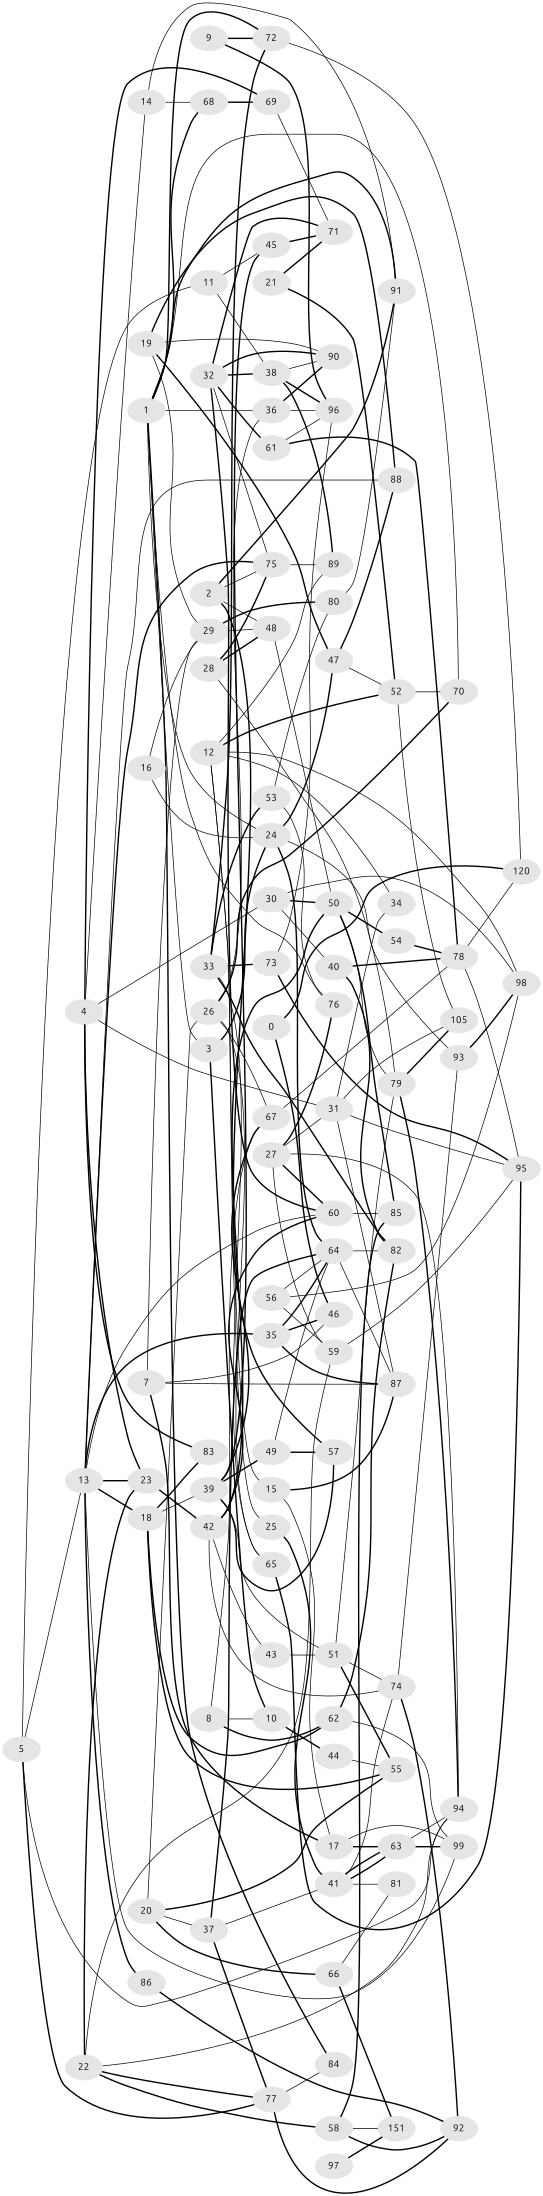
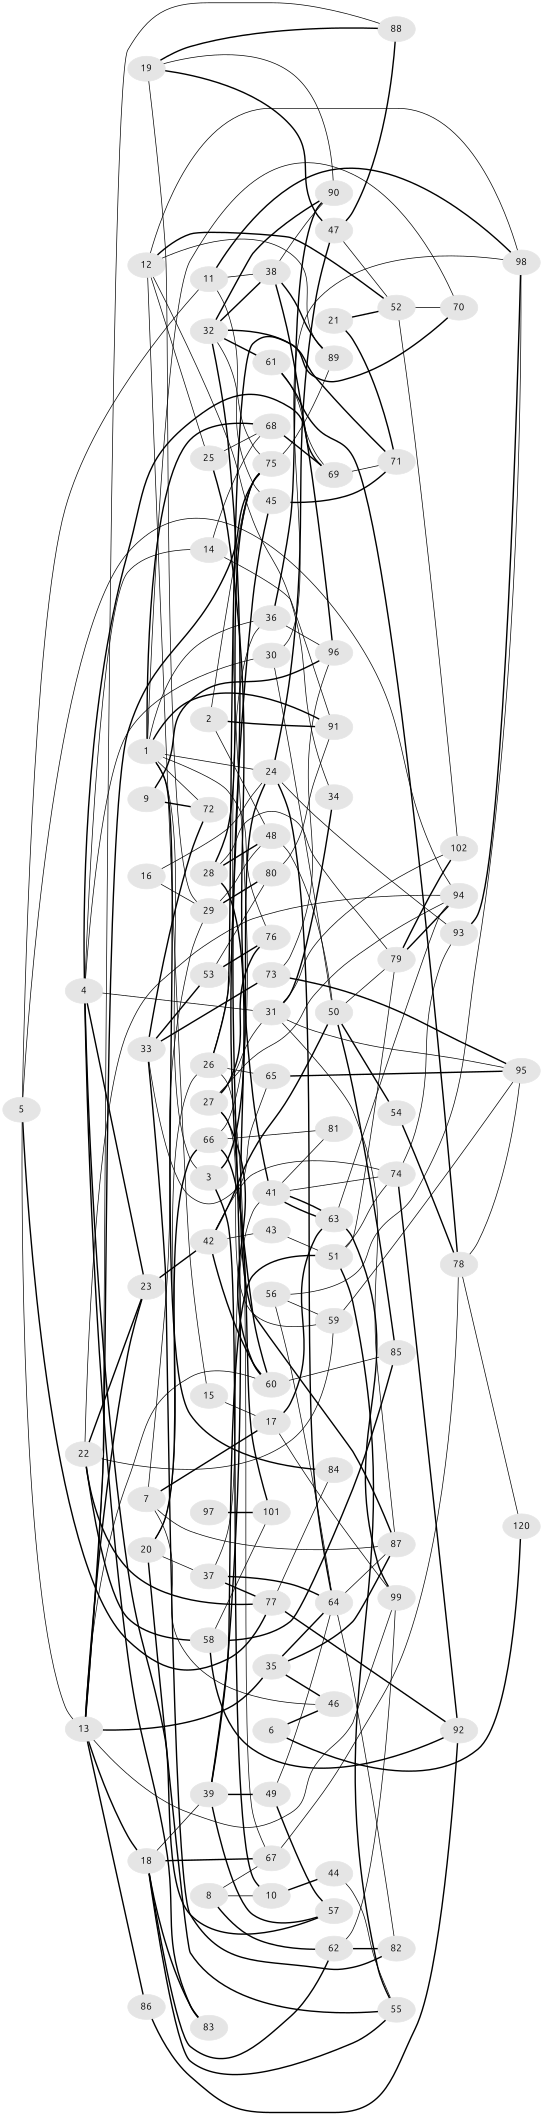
none -> (356, 169)
(171, 172) -> (181, 783)
(488, 411) -> none
(302, 430) -> (303, 419)
none -> (244, 440)
none -> (240, 802)
(249, 860) -> (123, 1530)
(303, 897) -> (240, 956)
(298, 901) -> (301, 817)
(334, 968) -> none
(356, 1013) -> (311, 923)
(459, 1020) -> (459, 849)
(272, 1027) -> (272, 1731)
(247, 1358) -> (209, 1860)
(365, 1459) -> (242, 1123)
(249, 1587) -> (230, 1552)
(397, 2129) -> (272, 1512)
